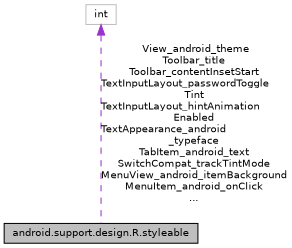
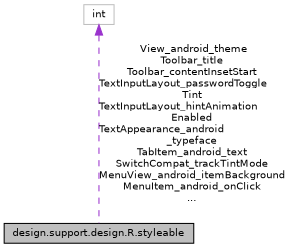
(101, 233) -> (99, 233)
